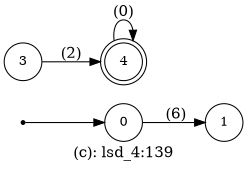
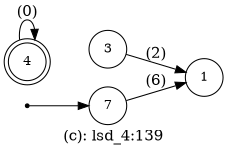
(66, 62) -> (151, 62)
(124, 123) -> (108, 106)
